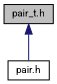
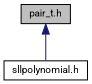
(29, 70) -> (46, 70)
